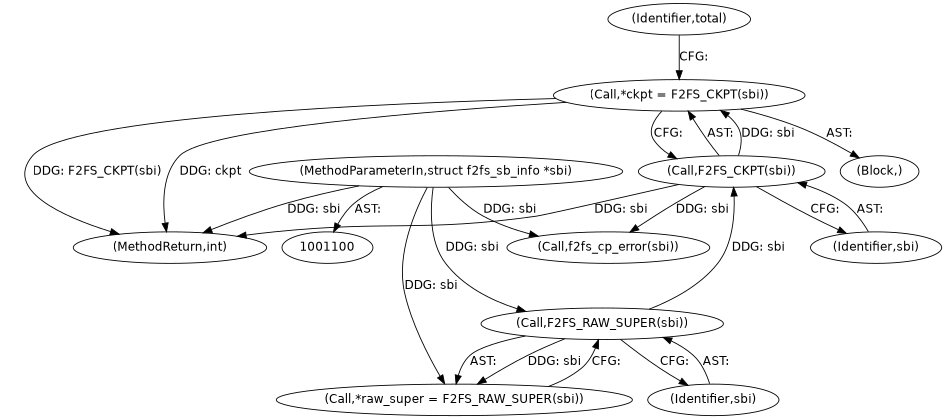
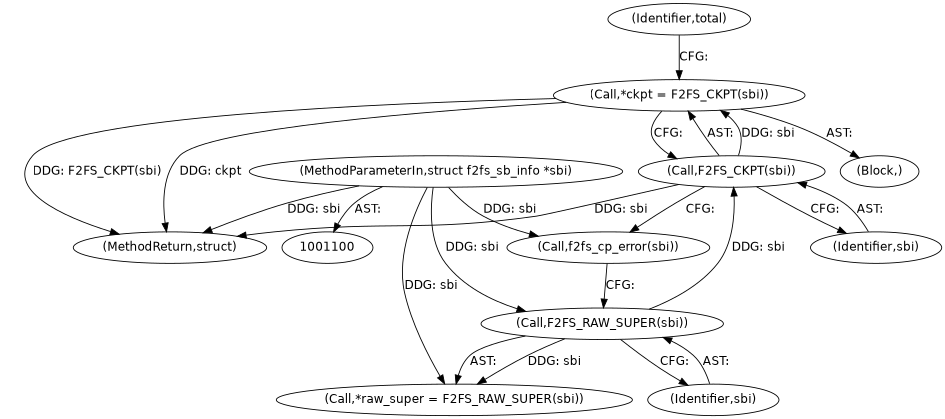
(702, 210) -> (702, 210)
(170, 248) -> (170, 248)
(576, 372) -> (606, 281)
